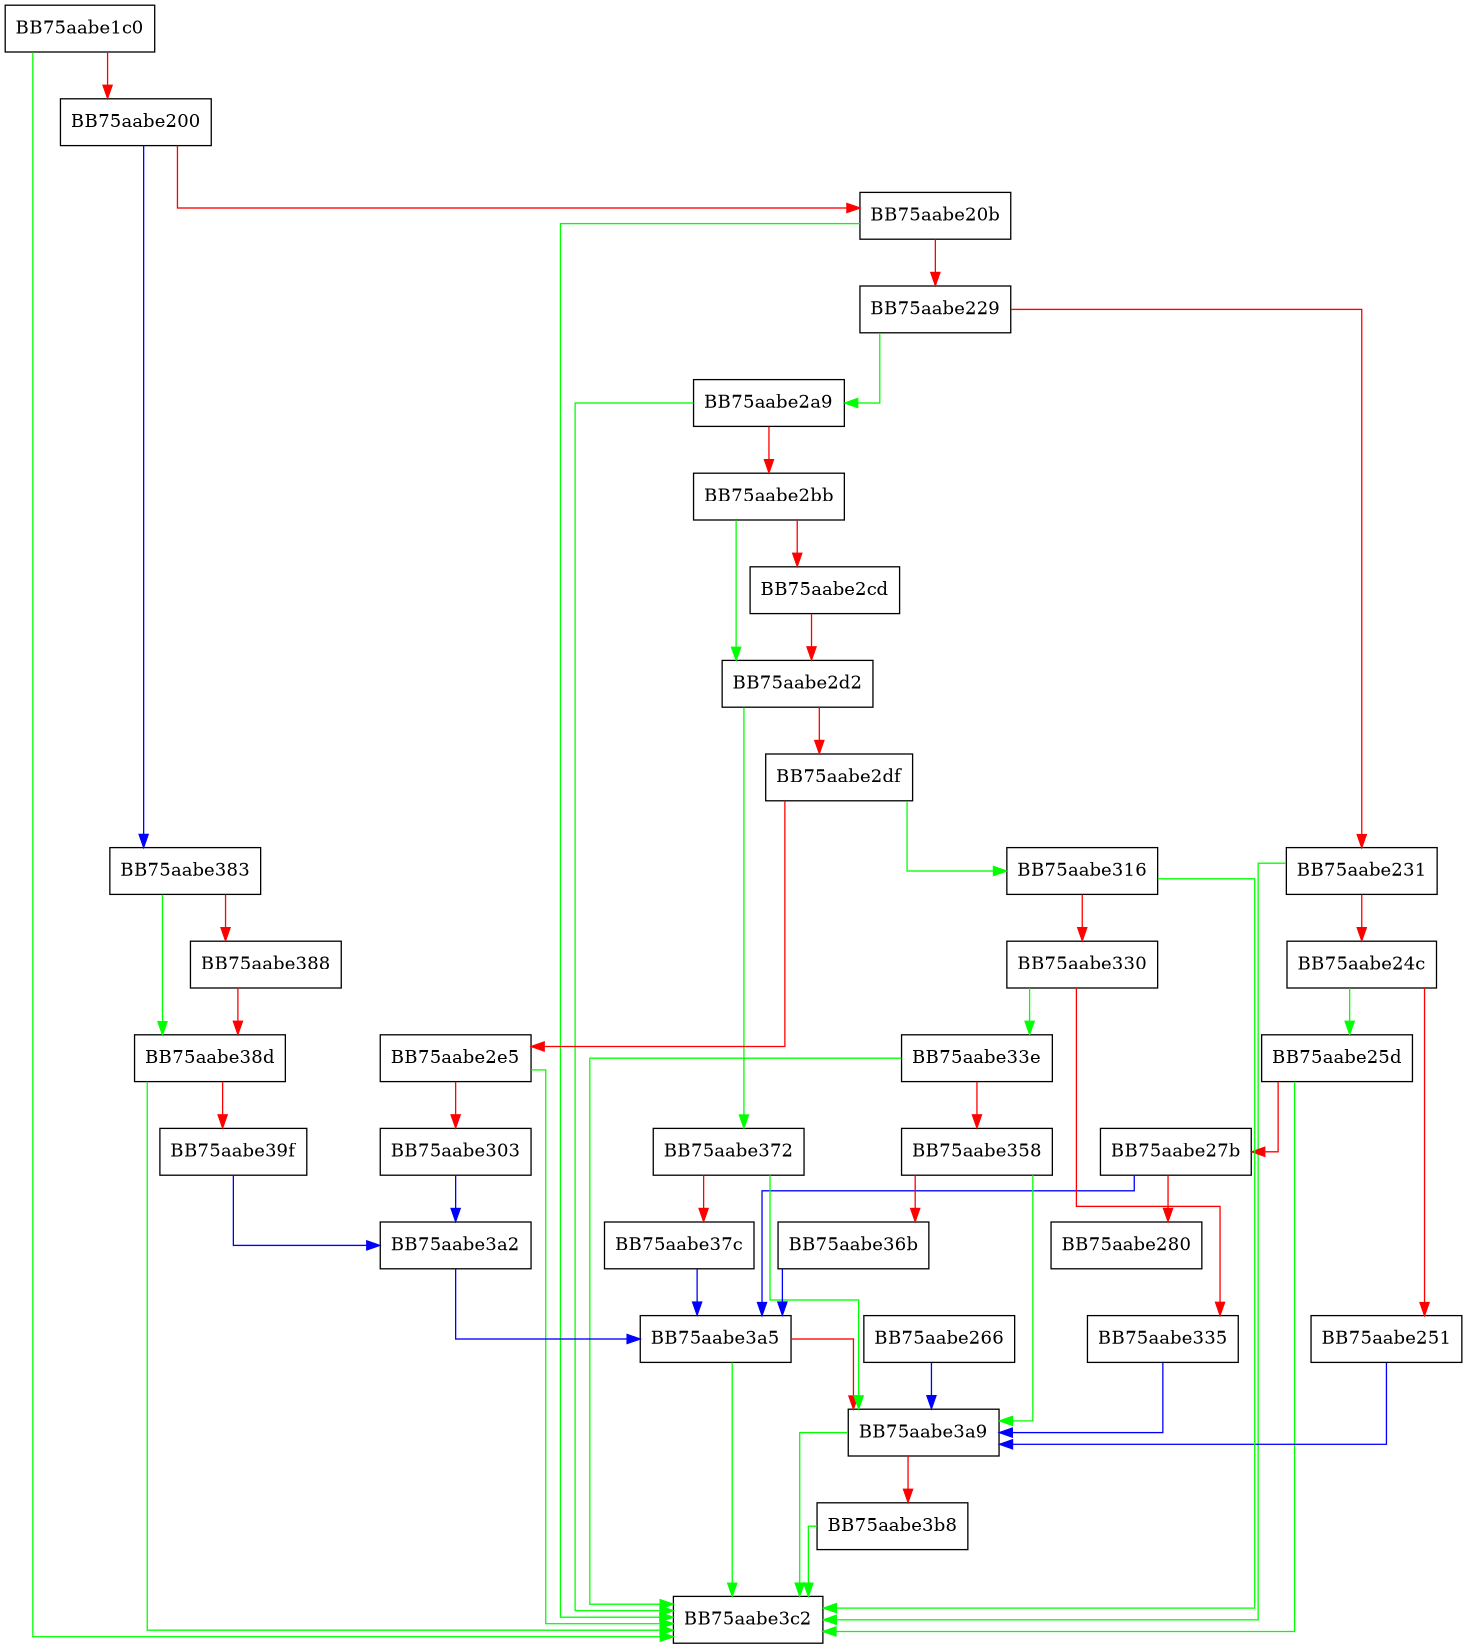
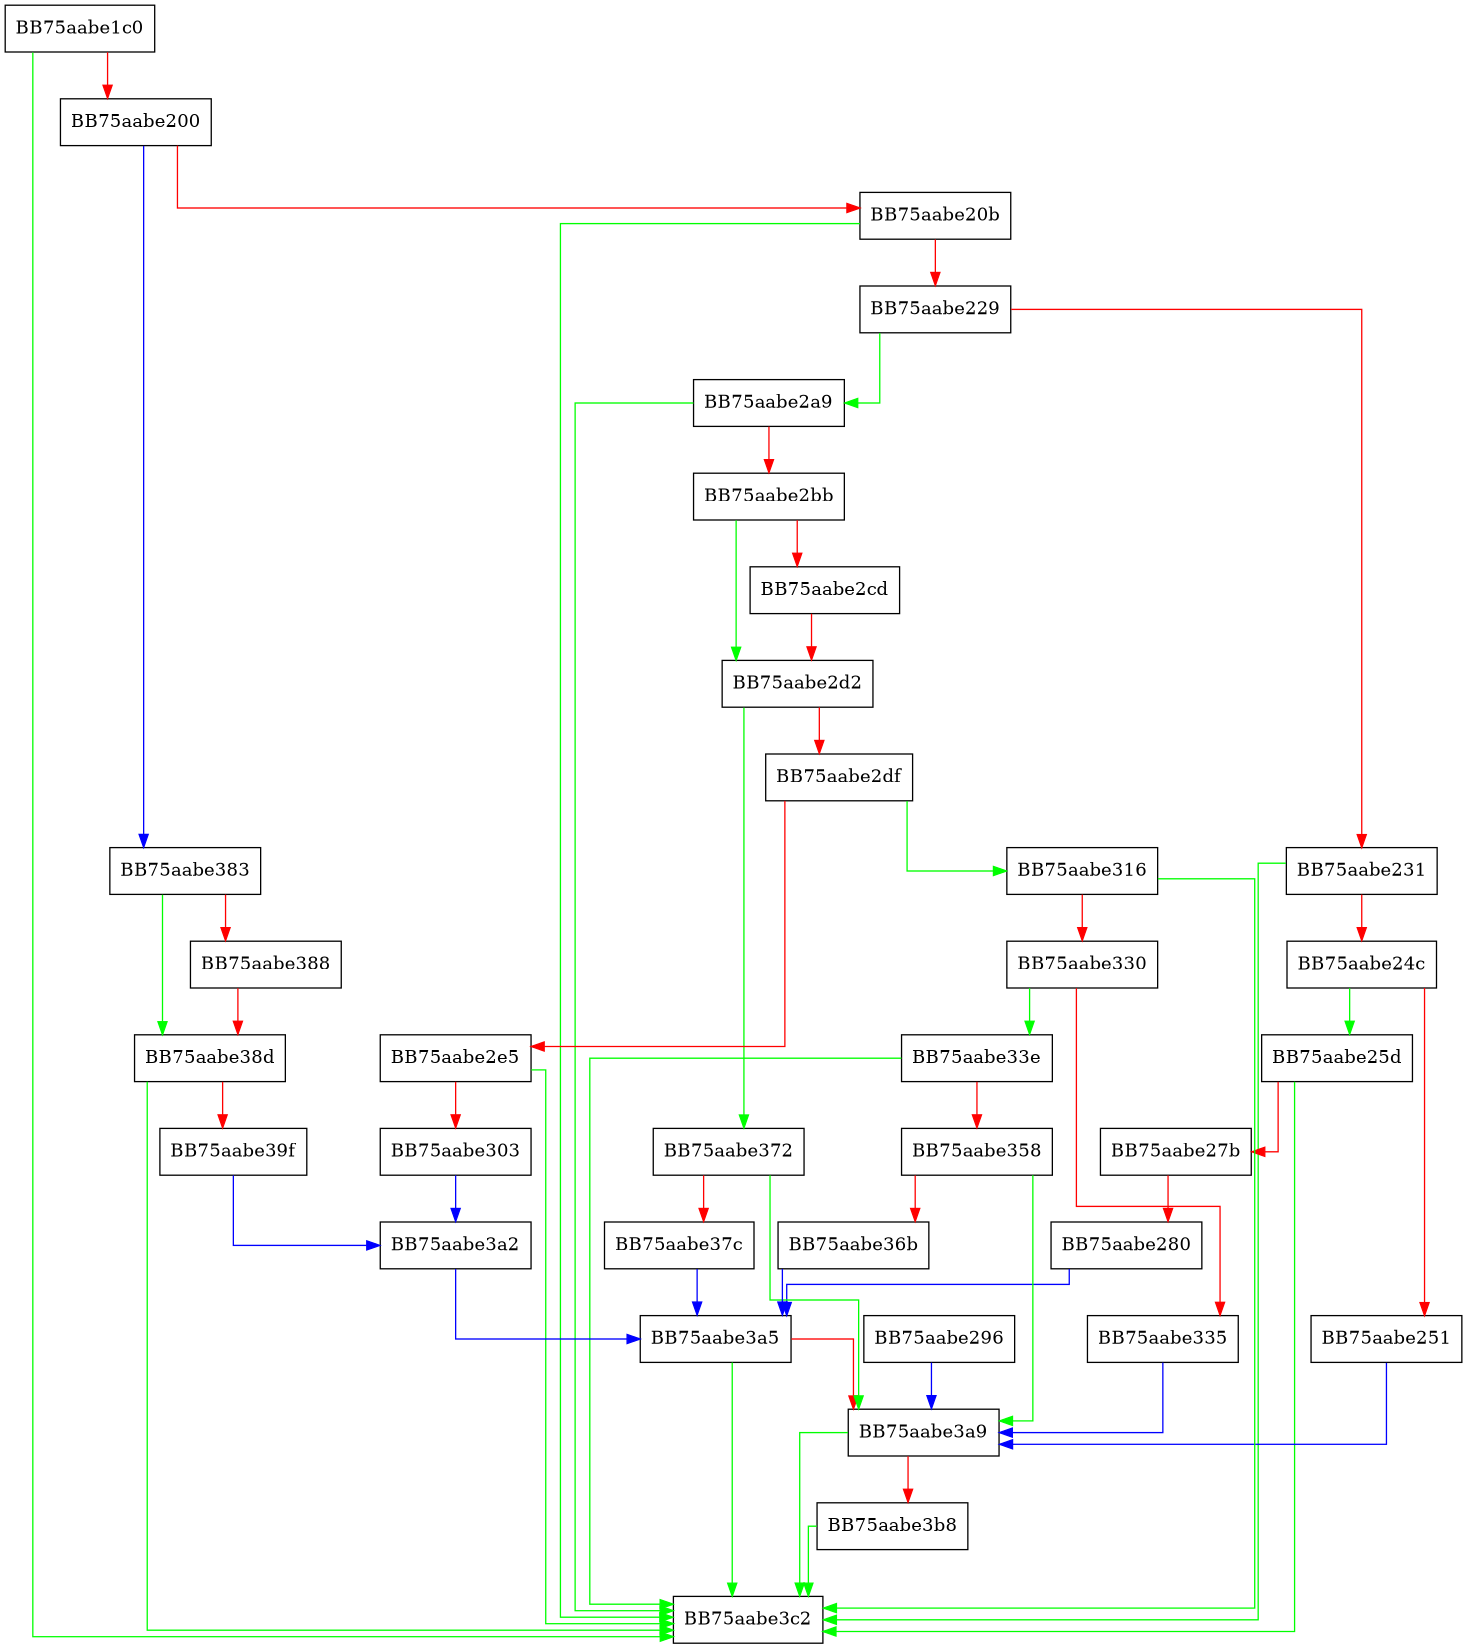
(900, 1191) -> (927, 1284)
(939, 1339) -> (939, 1339)
